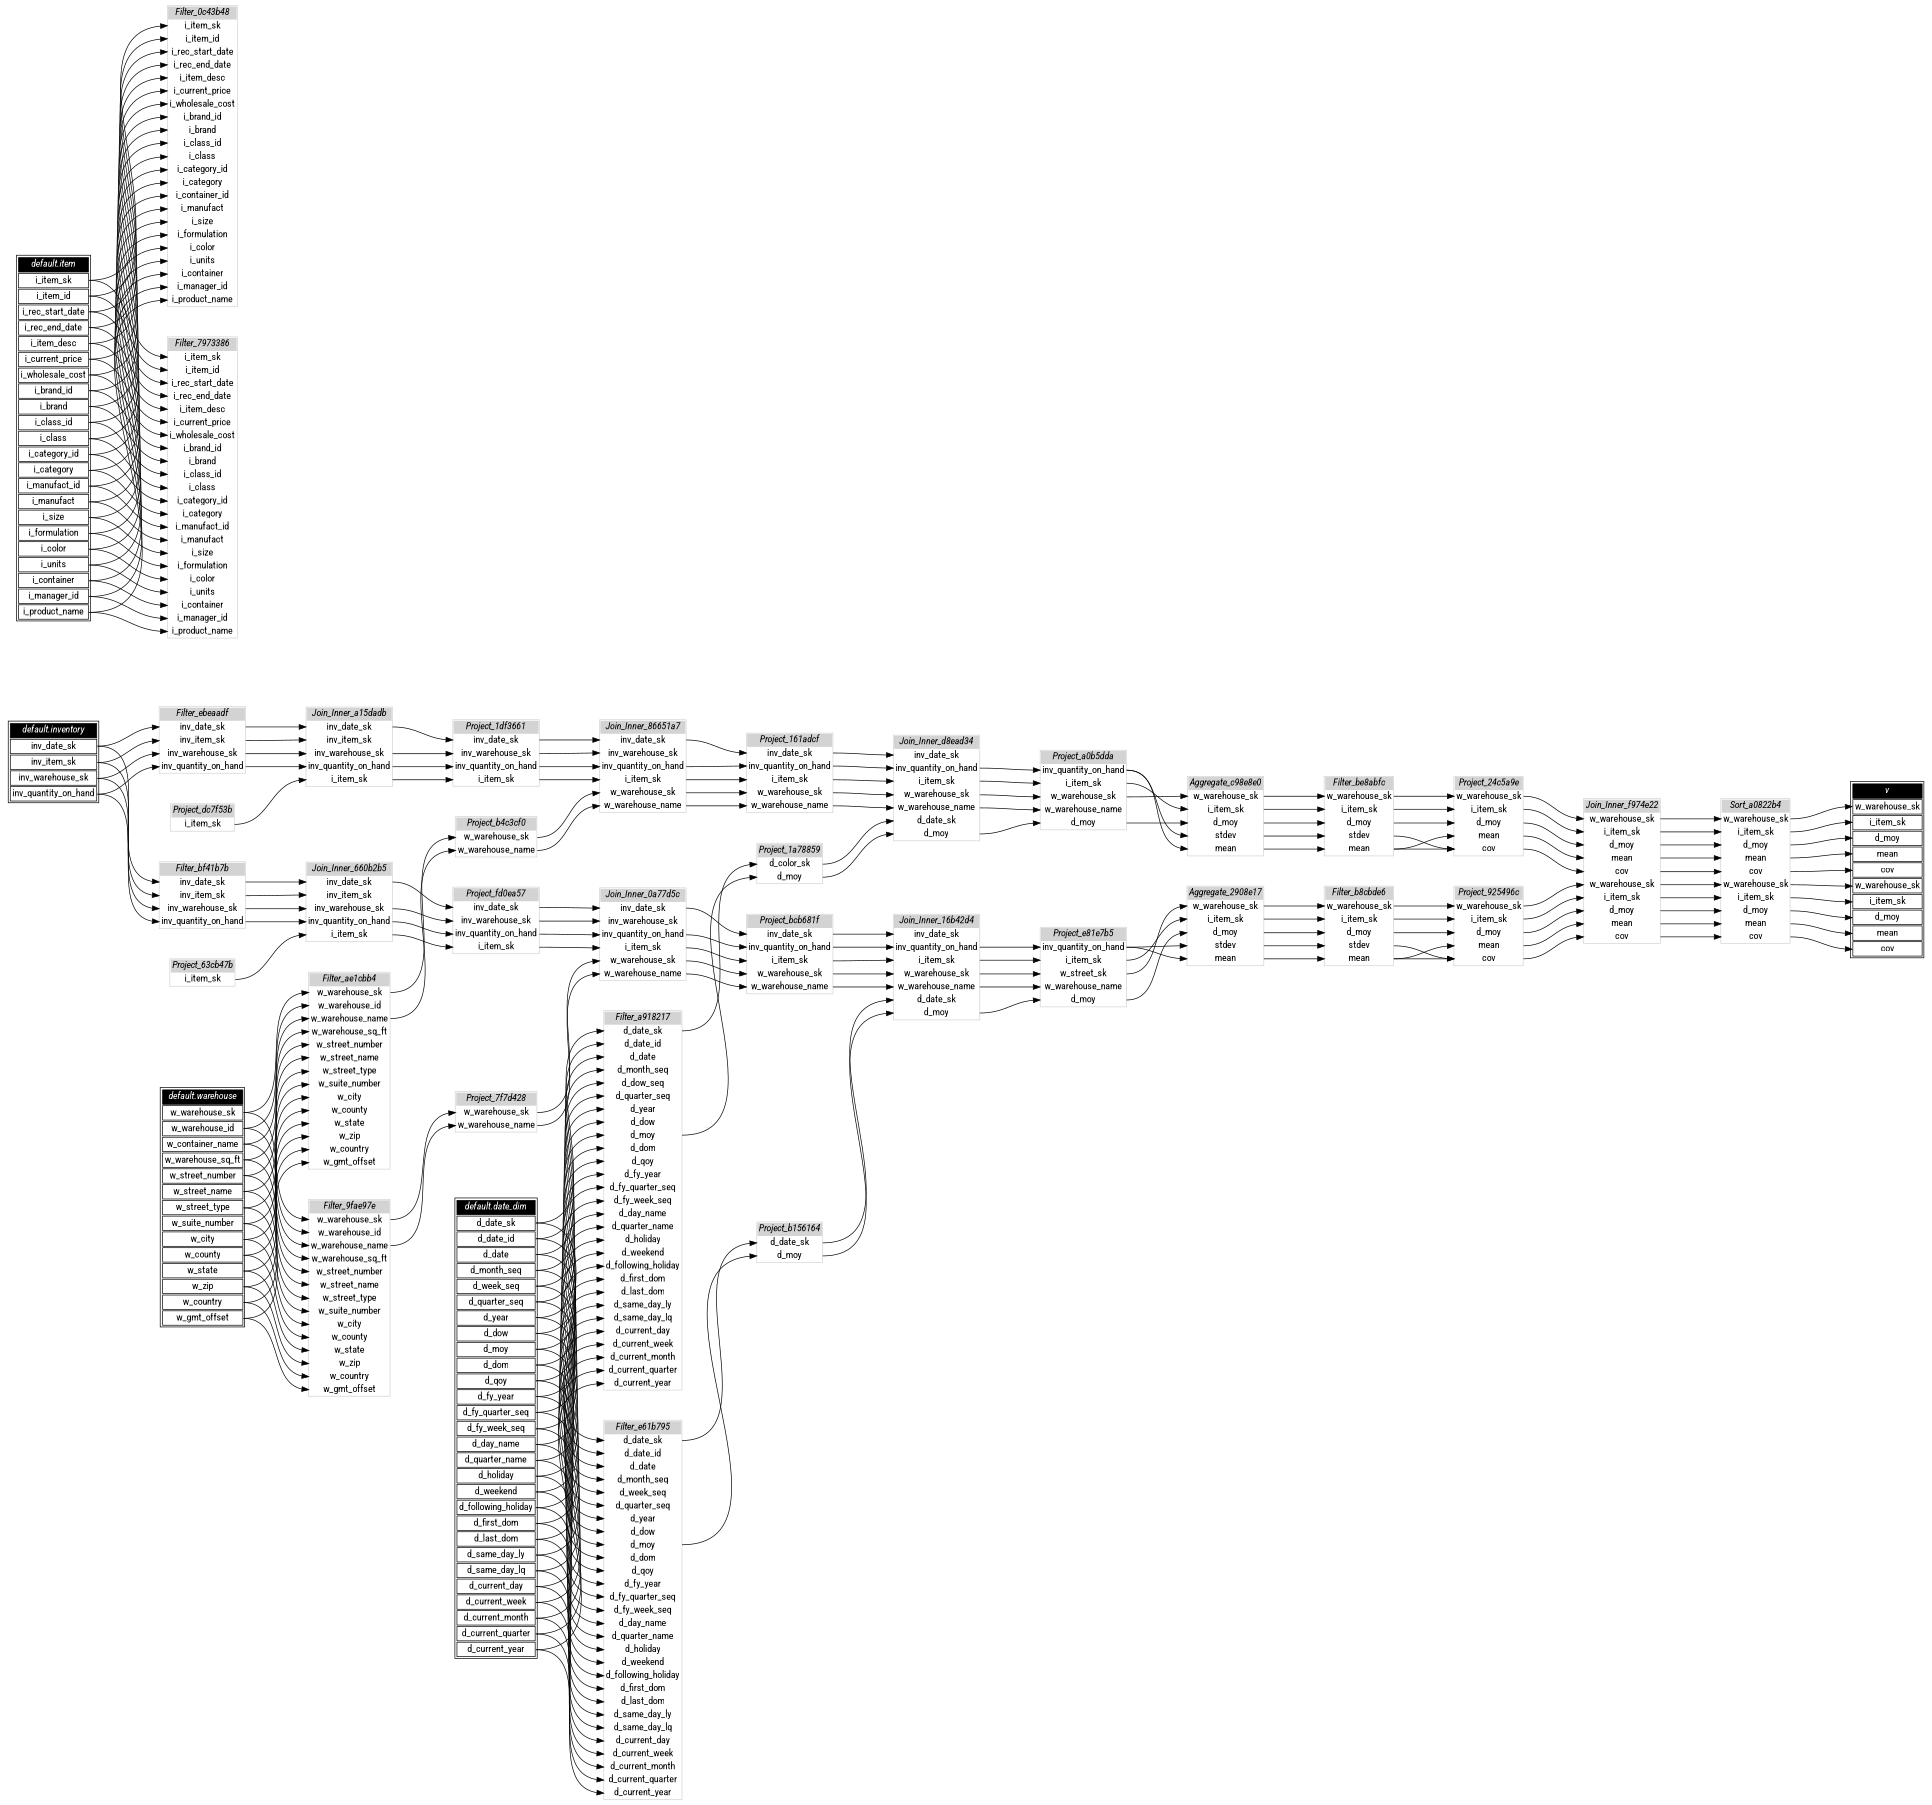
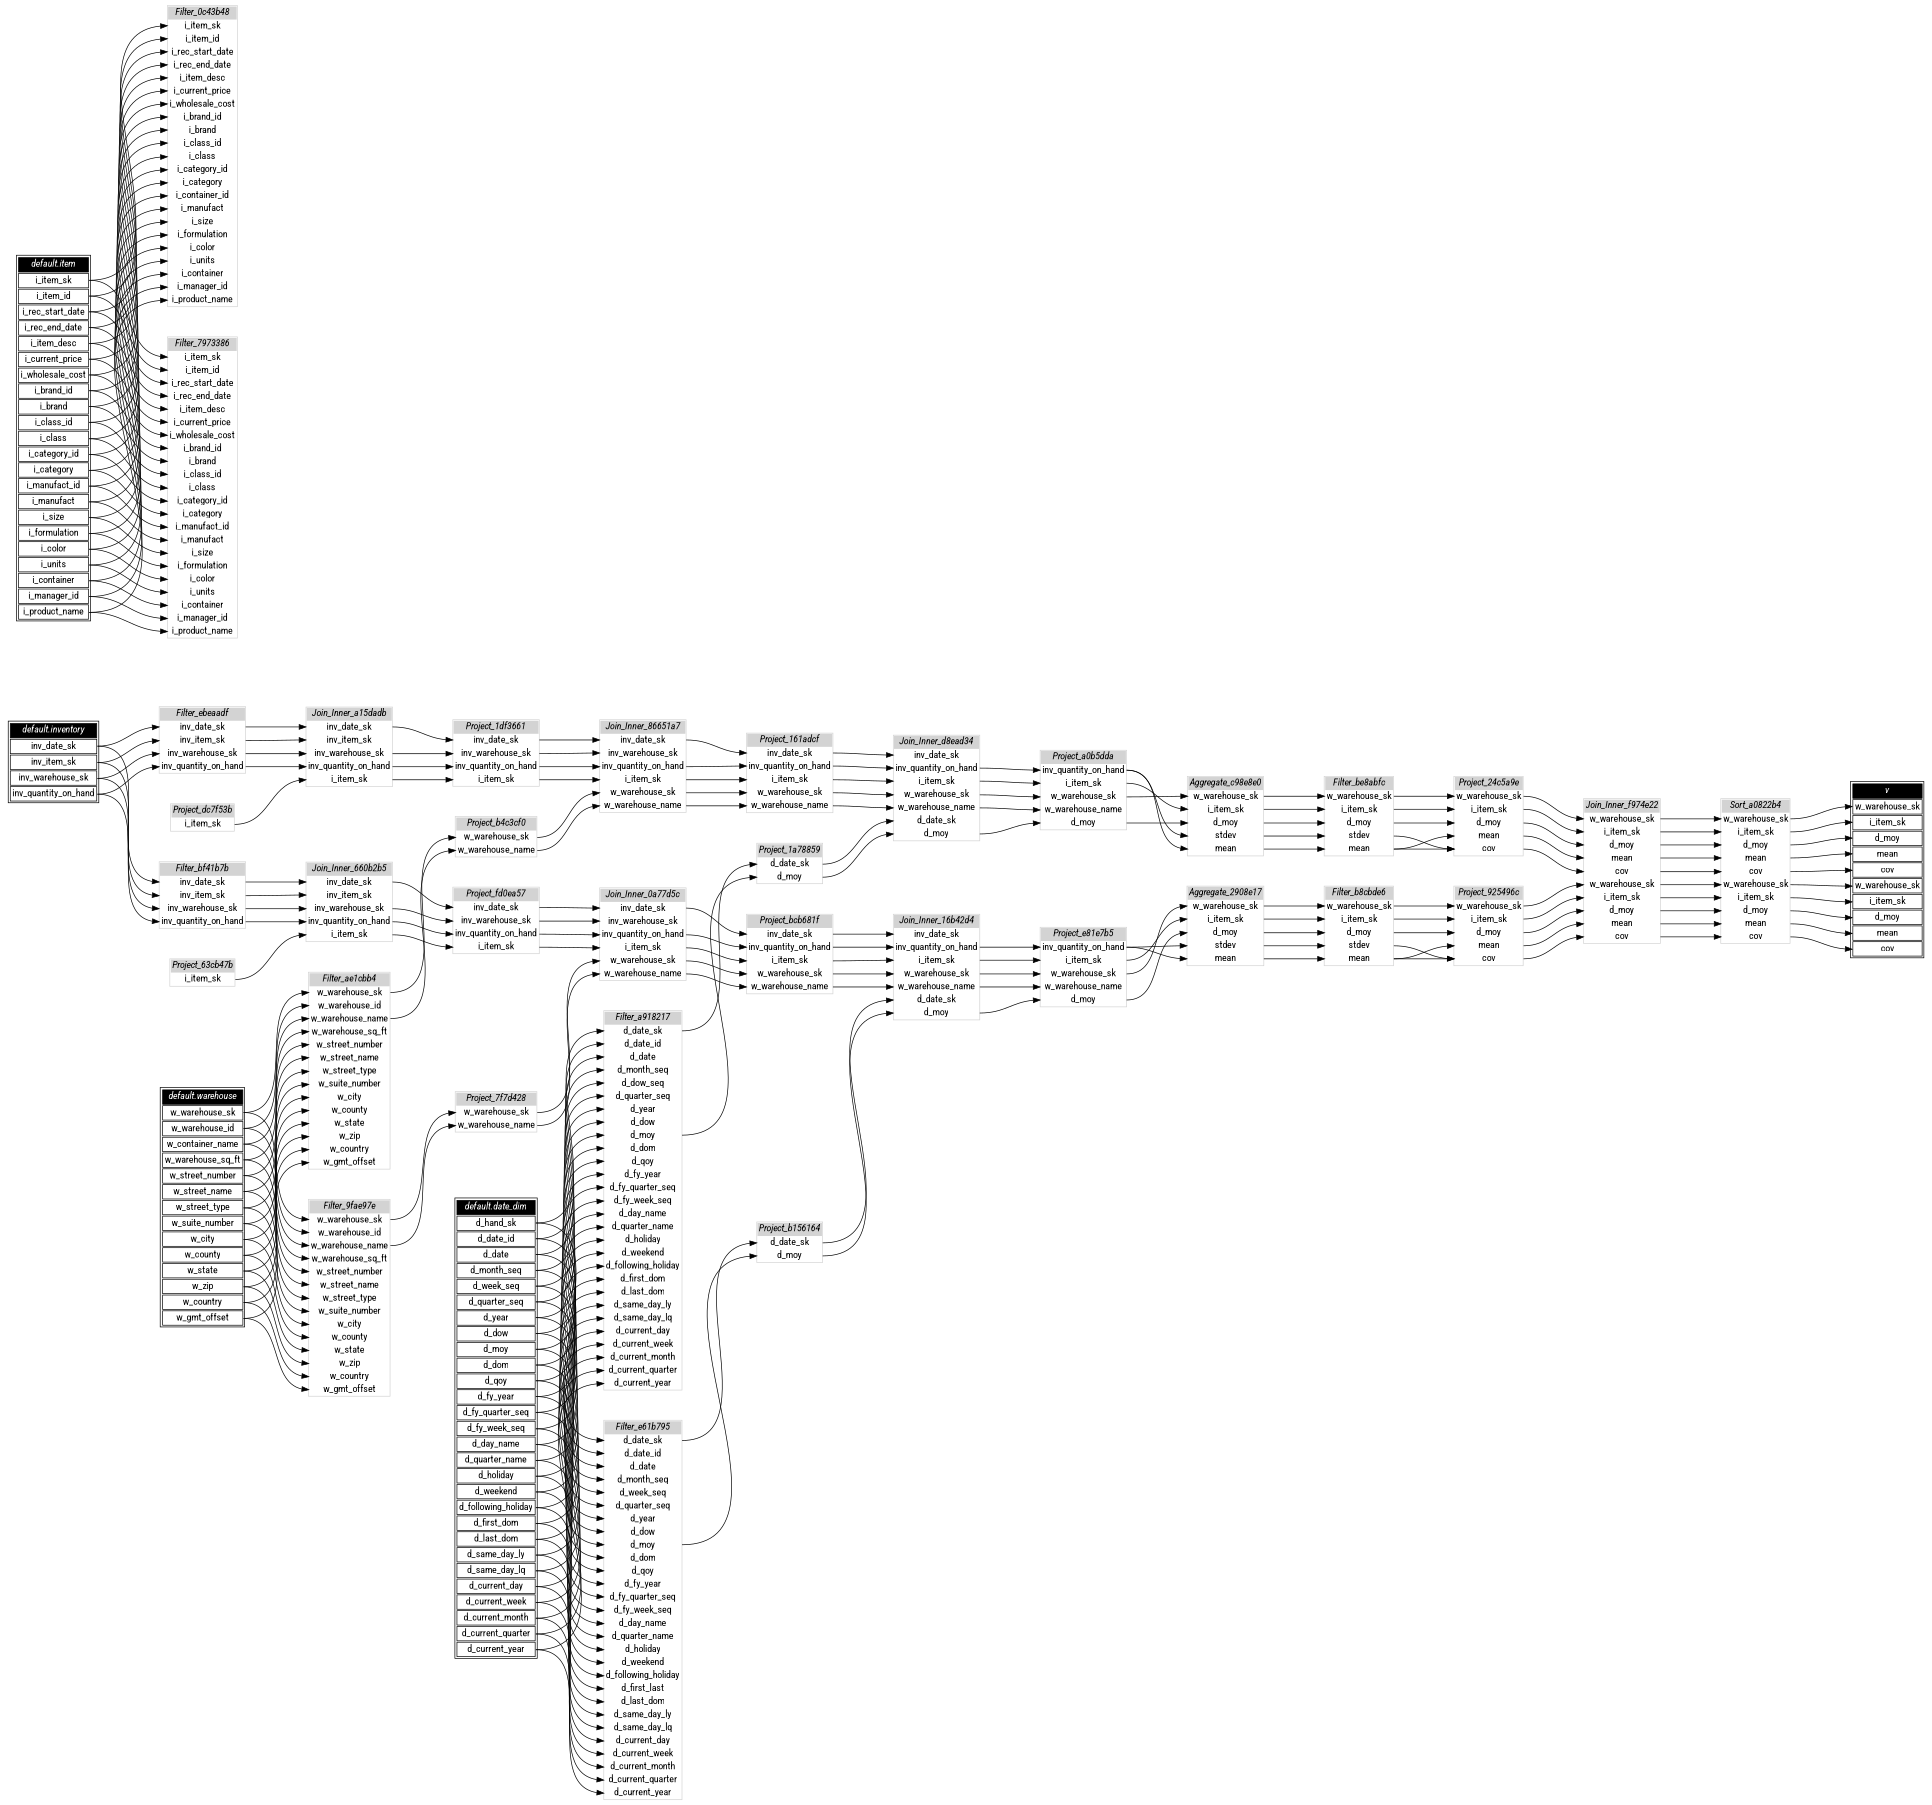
(790, 863) -> (790, 863)
(1083, 973) -> (1083, 973)
(496, 1223) -> (496, 1223)
(643, 1688) -> (643, 1688)
